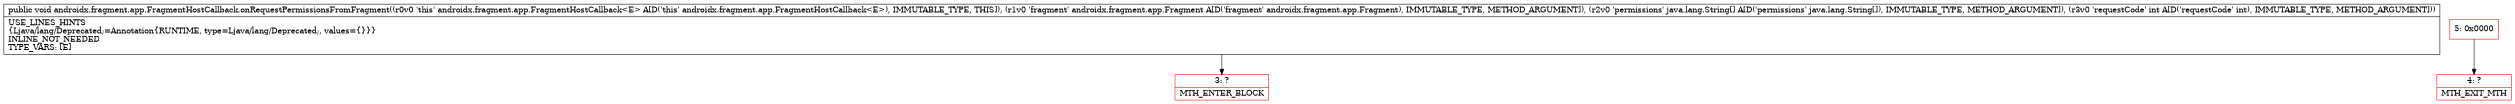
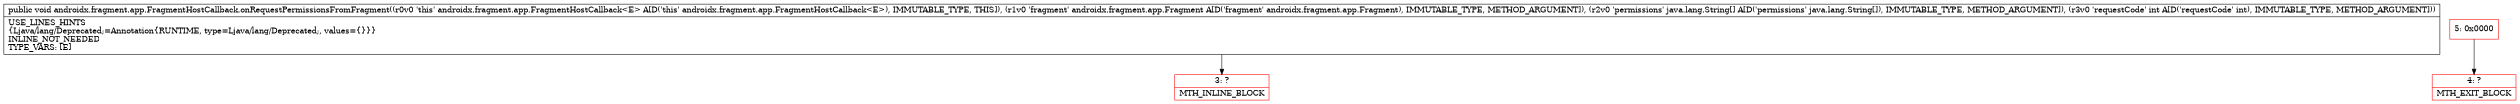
(1222, 93) -> (1222, 93)
(2474, 93) -> (2474, 93)
